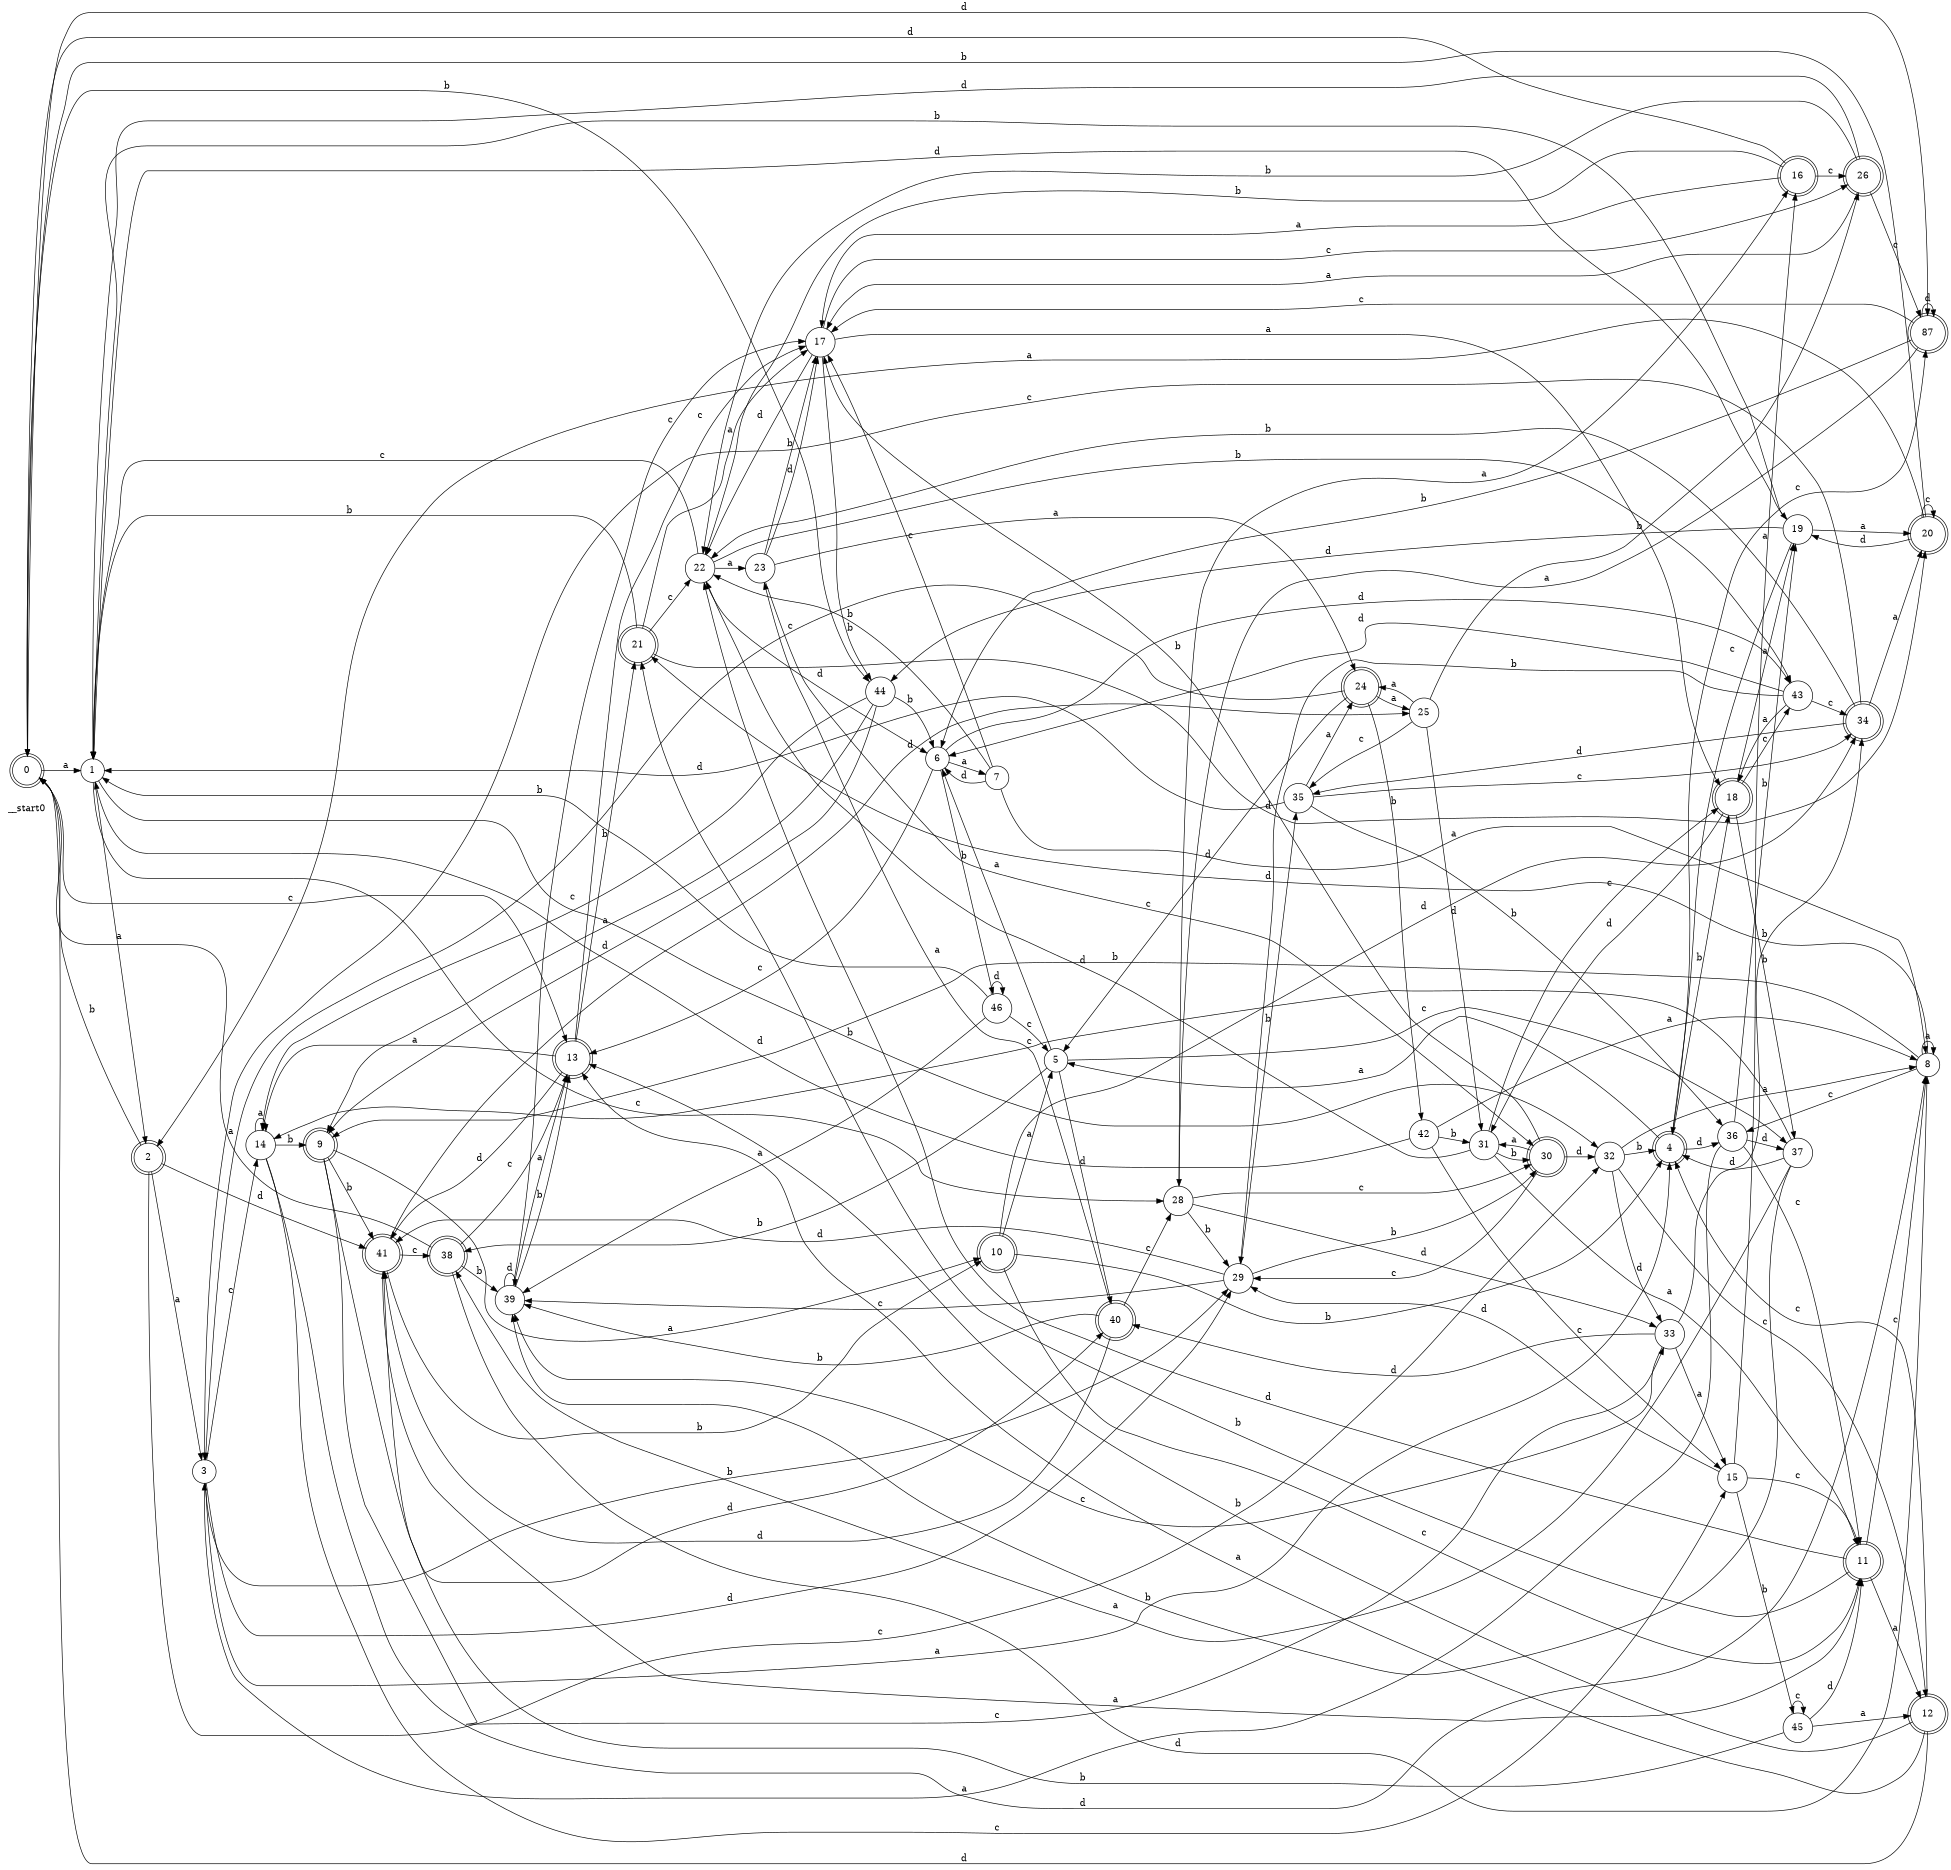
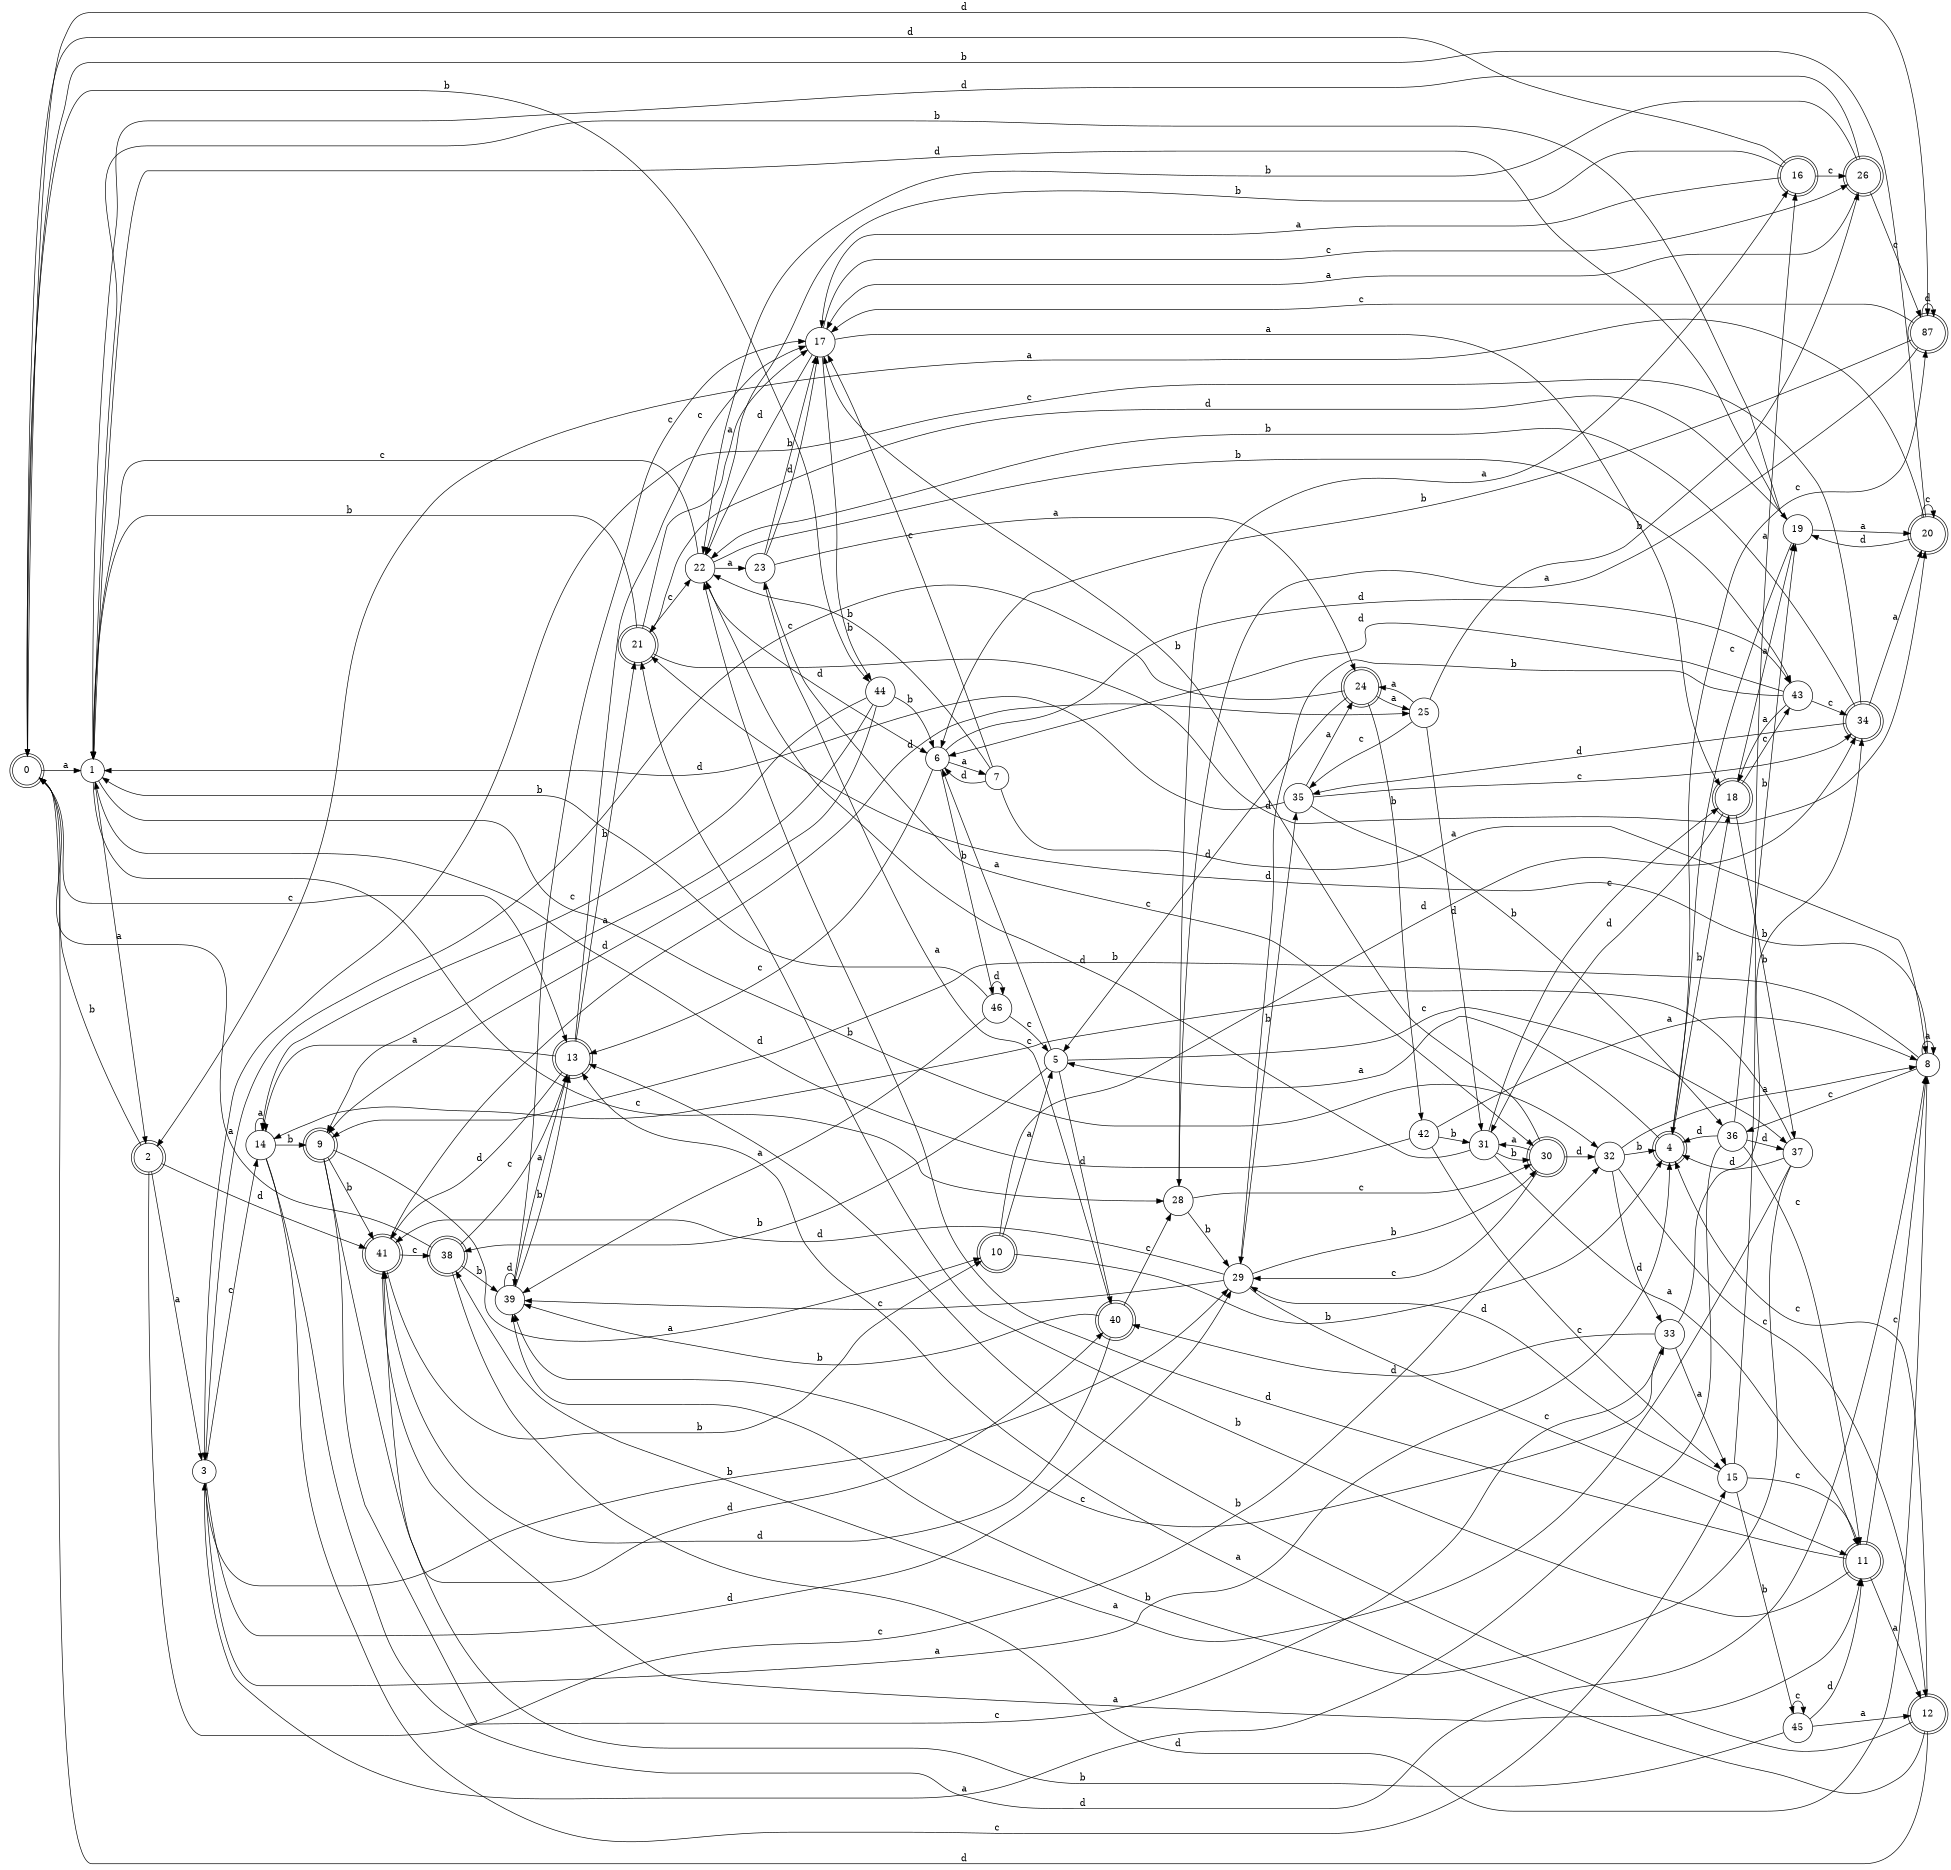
(1328, 557) -> (1199, 409)
(27, 809) -> none
(1698, 1148) -> (1703, 1137)
(1422, 1262) -> none
(1409, 1538) -> (1542, 1427)
